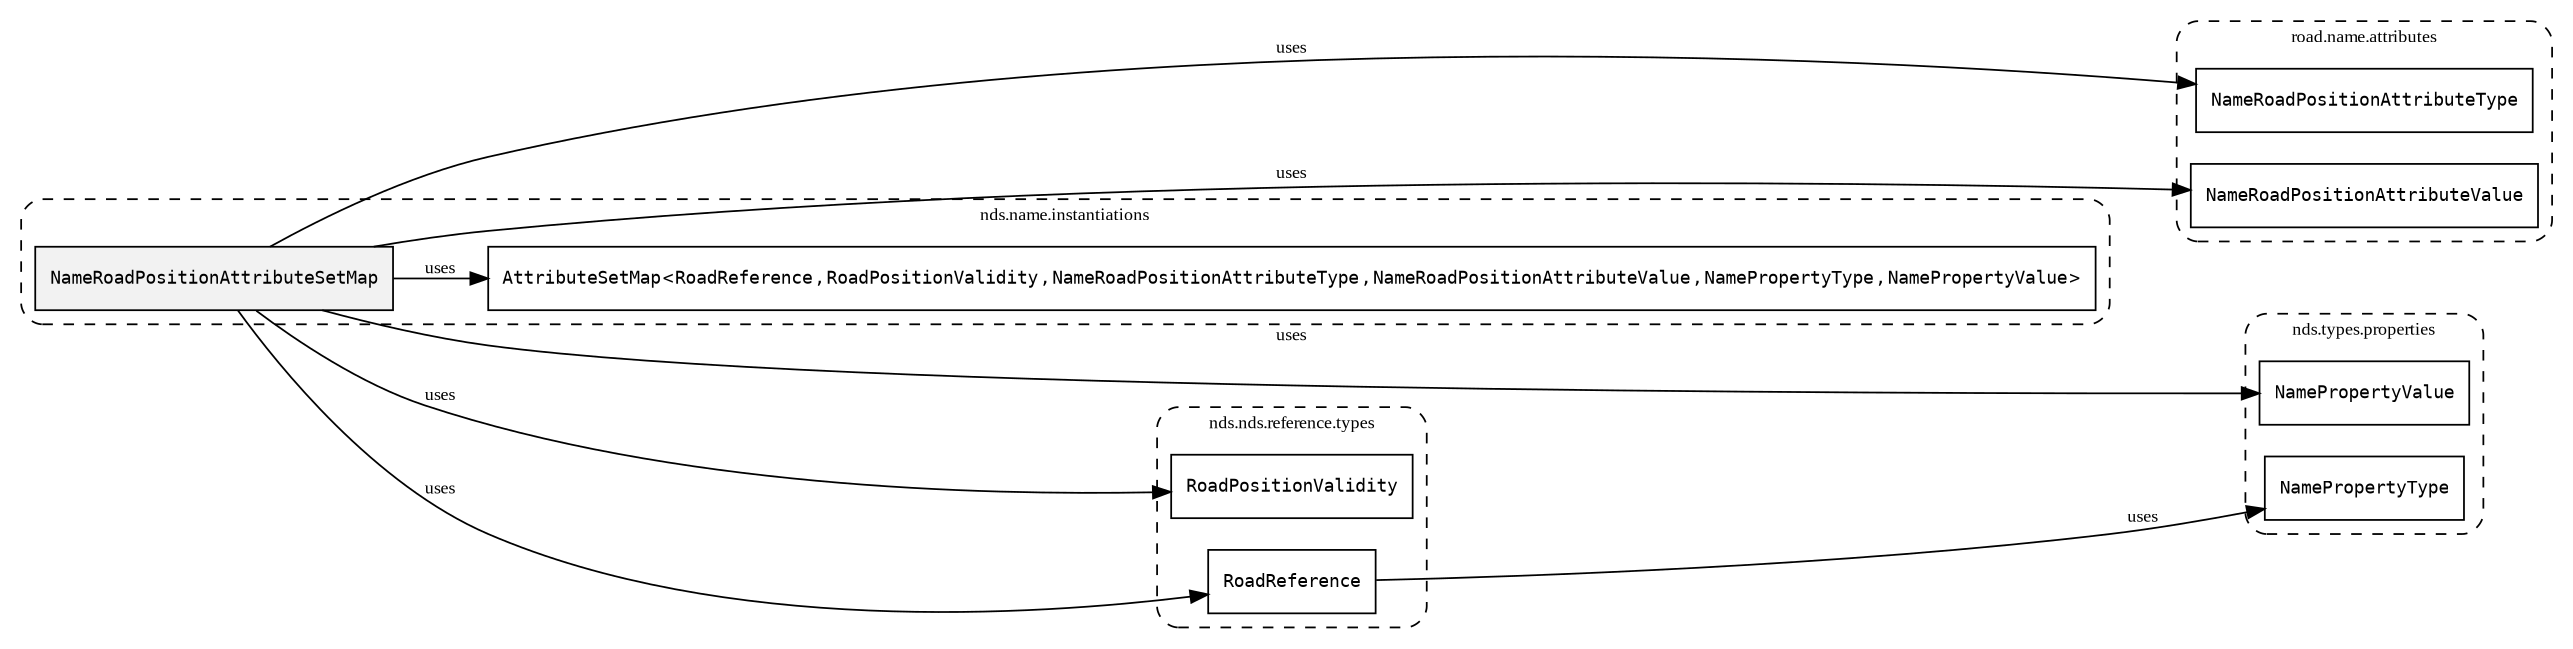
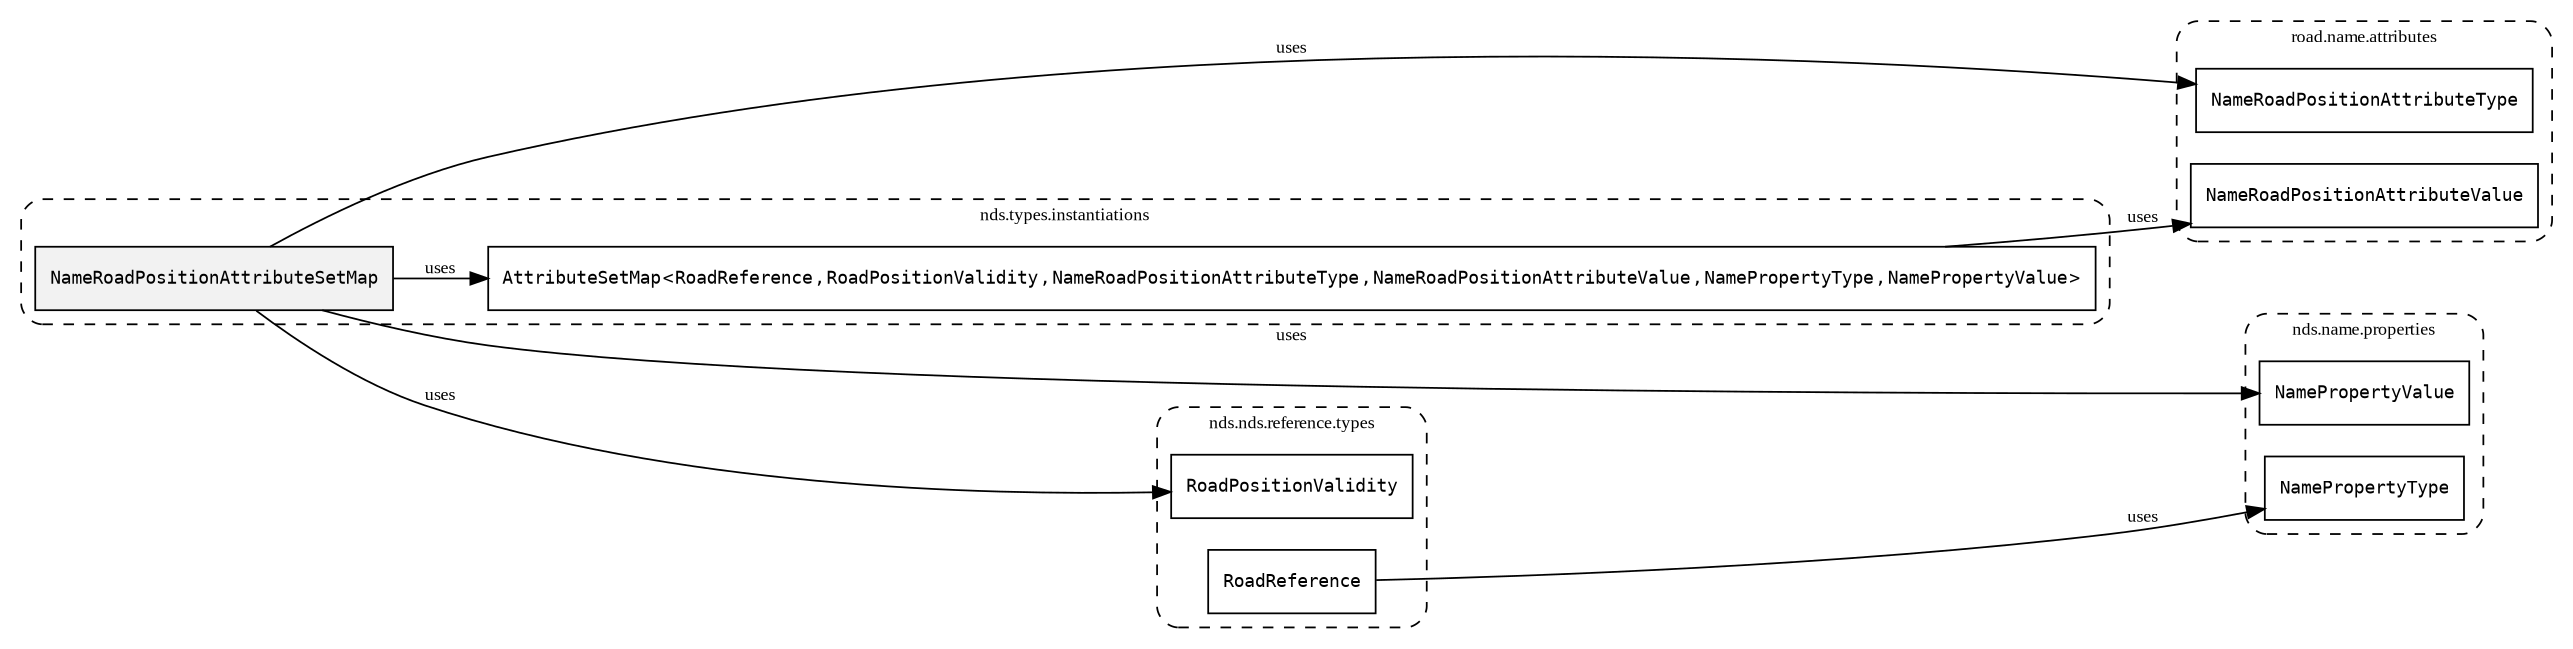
(1272, 188) -> (2059, 237)
(1065, 216) -> (1065, 216)
(2364, 330) -> (2364, 330)
(667, 587) -> none
